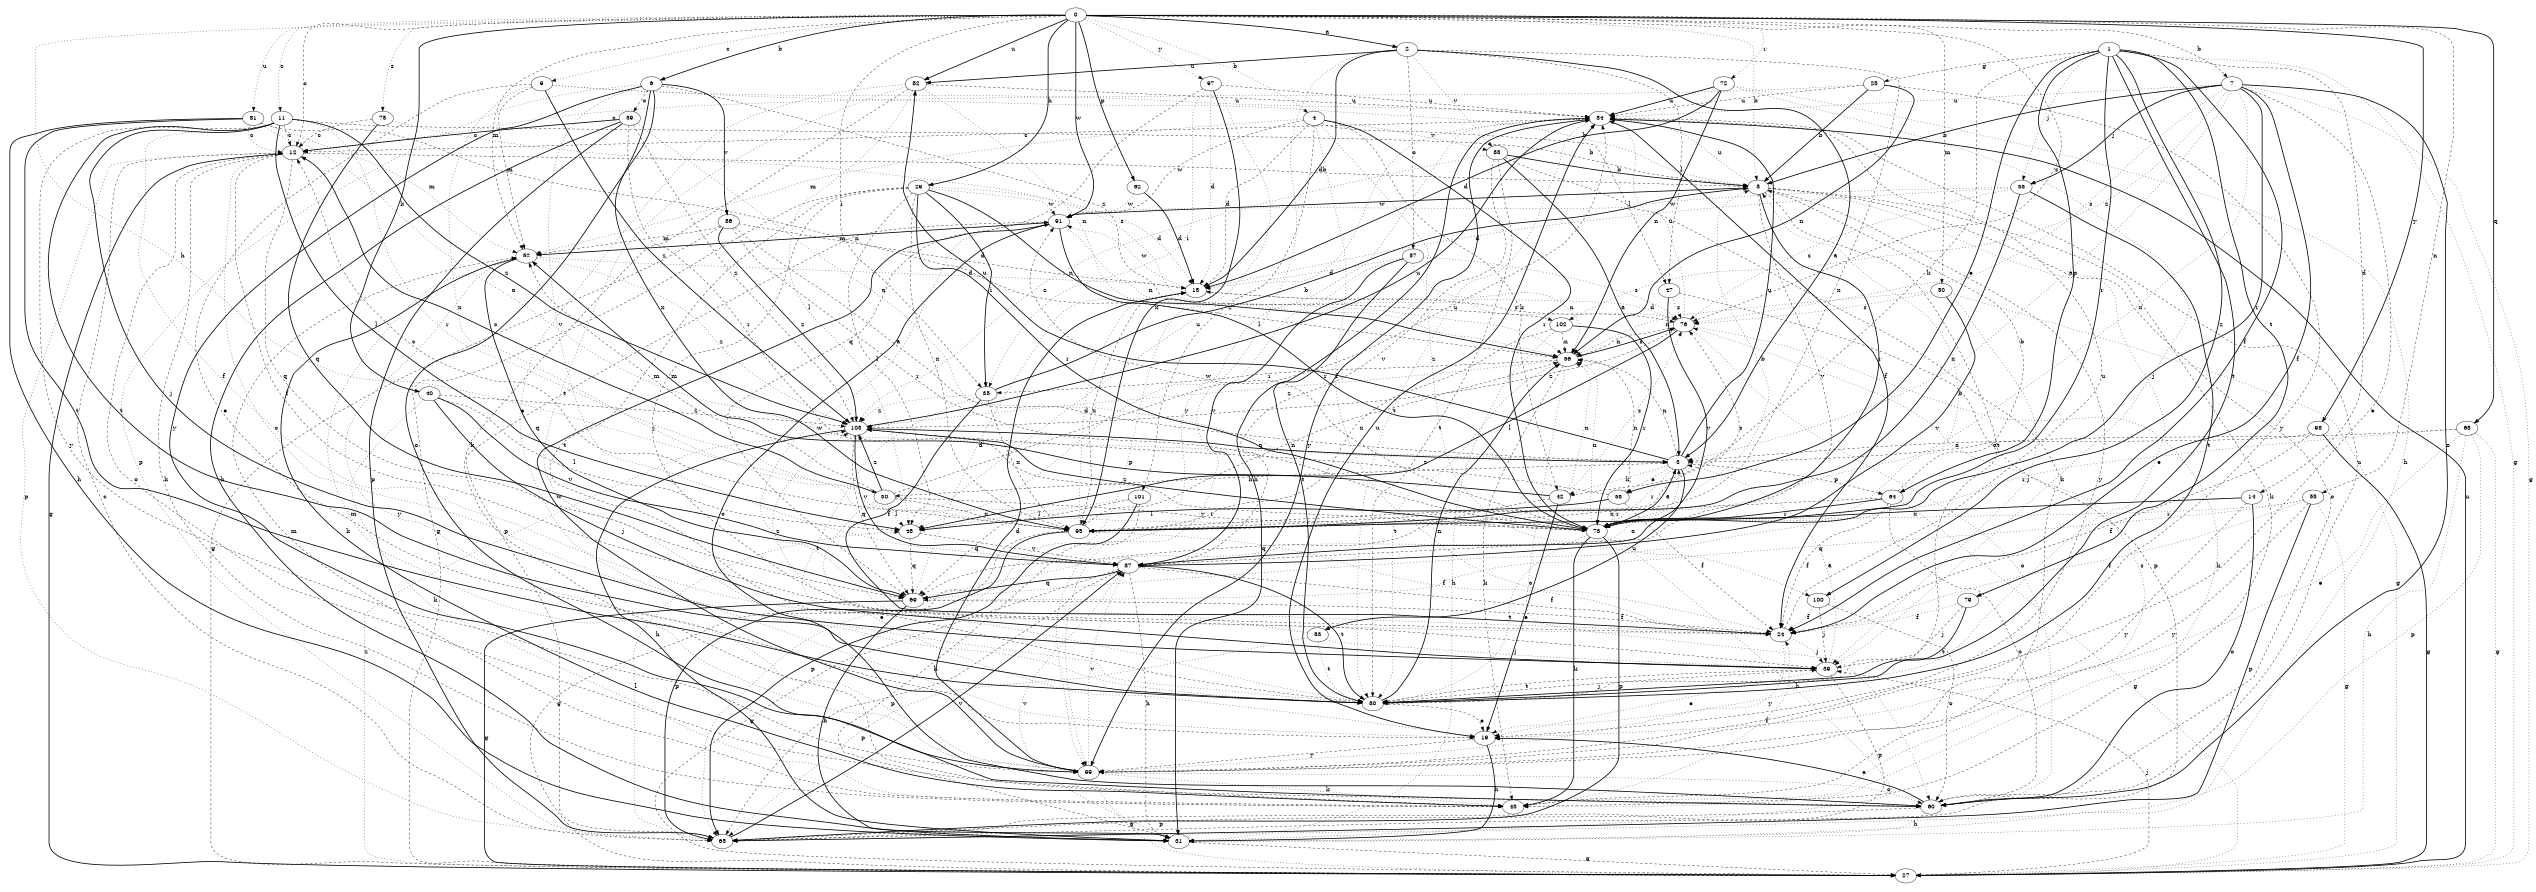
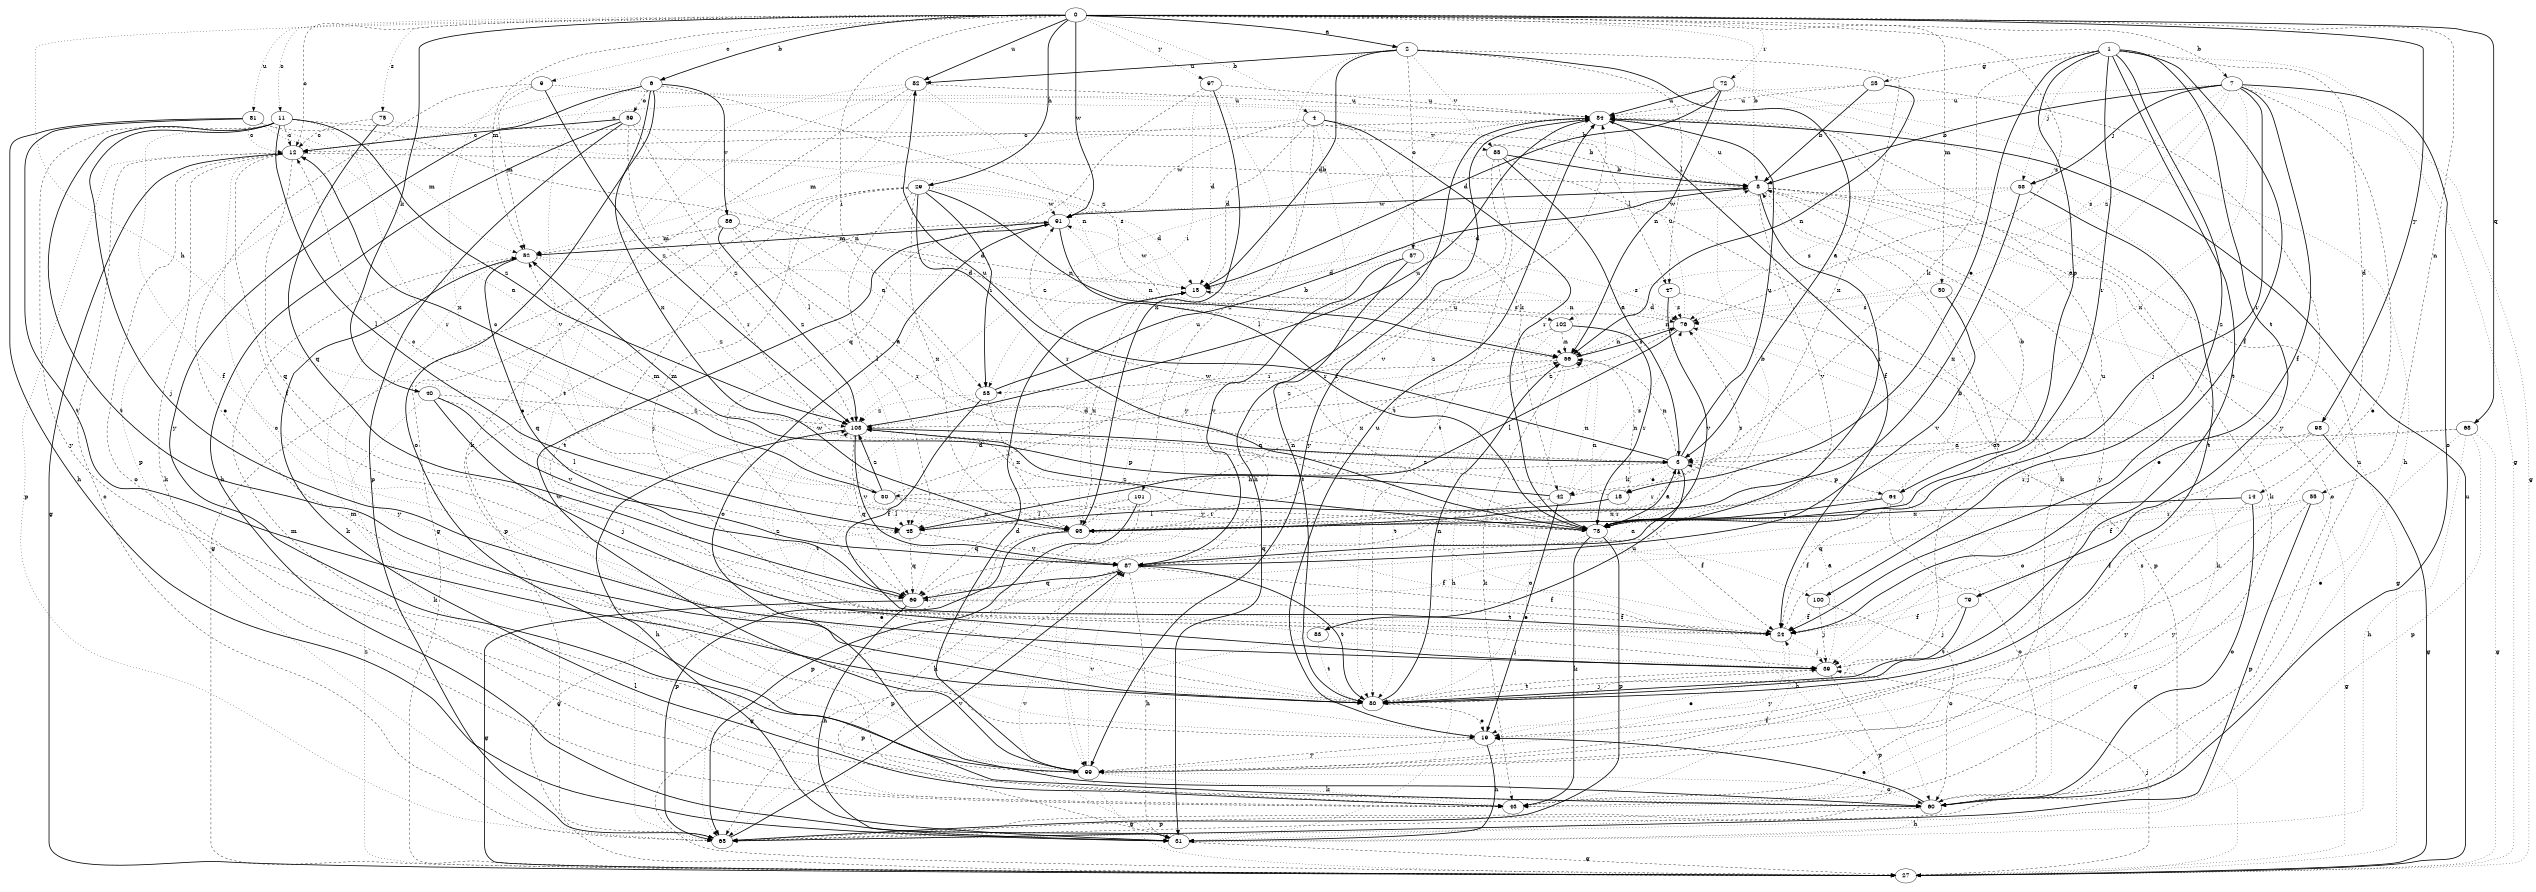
(1138, 187) -> none
(1619, 497) -> (1619, 497)
